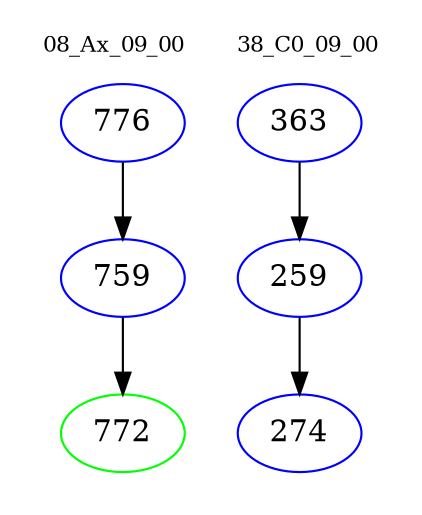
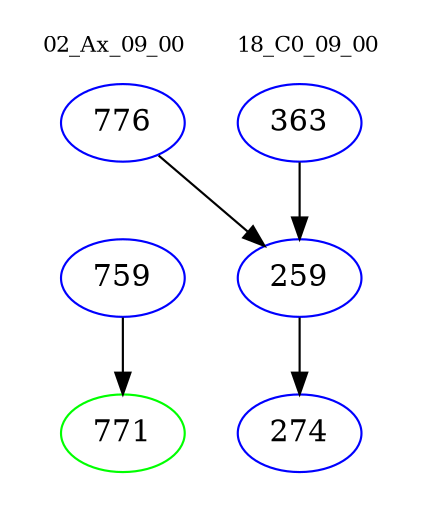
(114, 46) -> (114, 46)
(308, 46) -> (308, 46)
(123, 190) -> (188, 180)
(123, 433) -> (123, 433)
